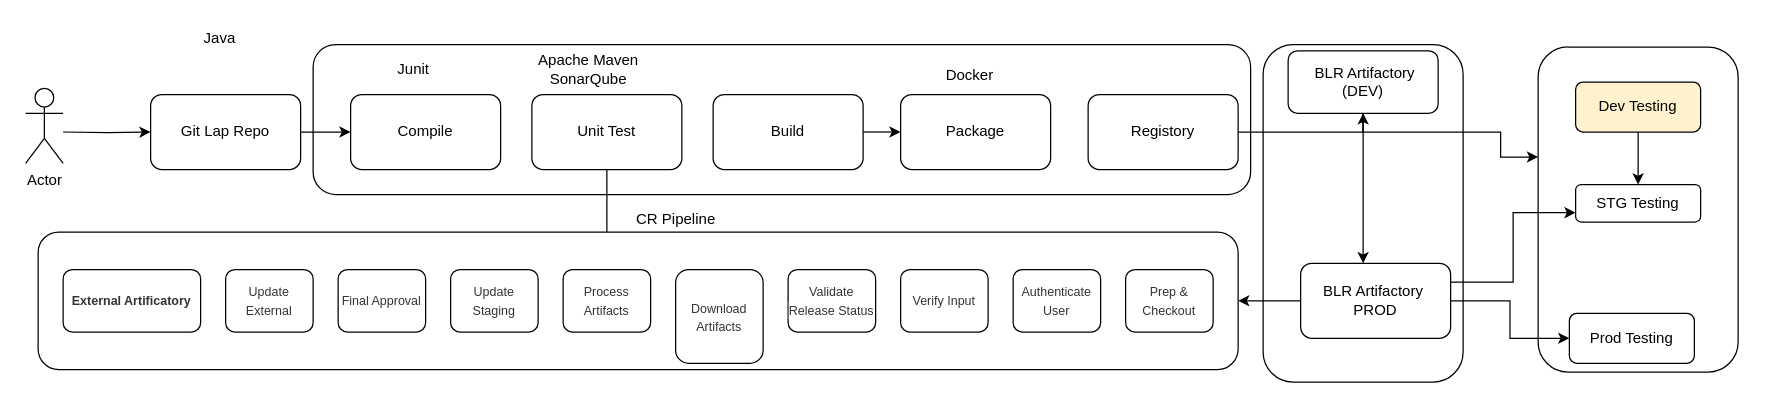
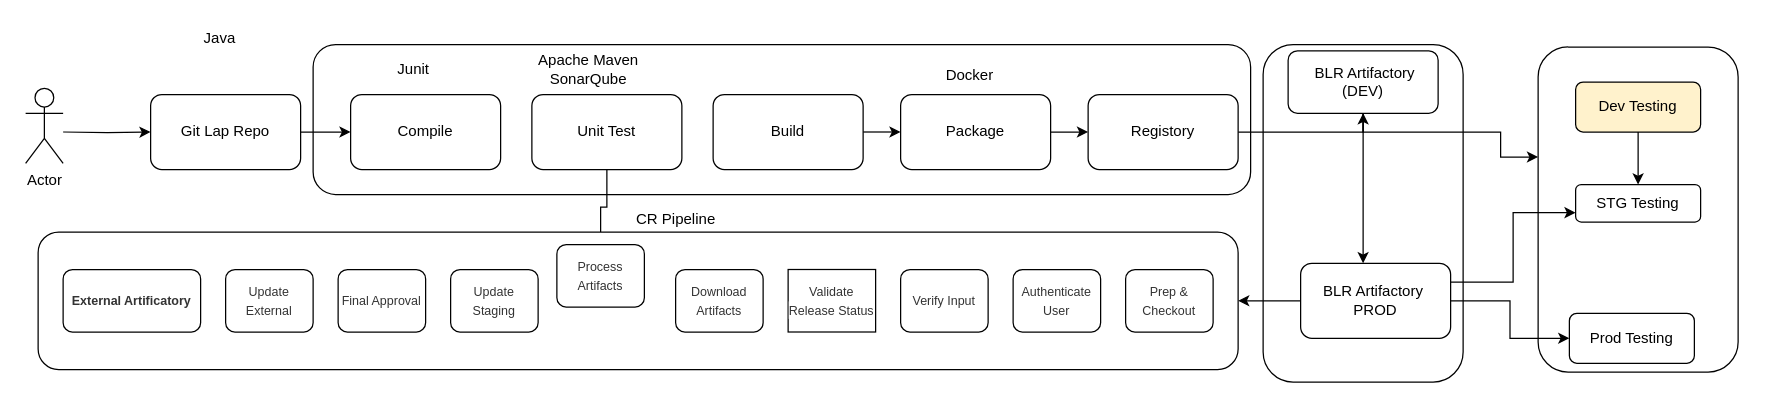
none -> (1074, 132)
(607, 301) -> (601, 276)
(832, 301) -> (832, 301)
(719, 316) -> (719, 301)
